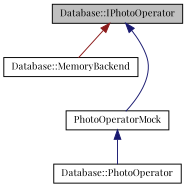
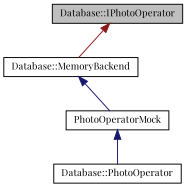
(148, 72) -> (98, 97)
